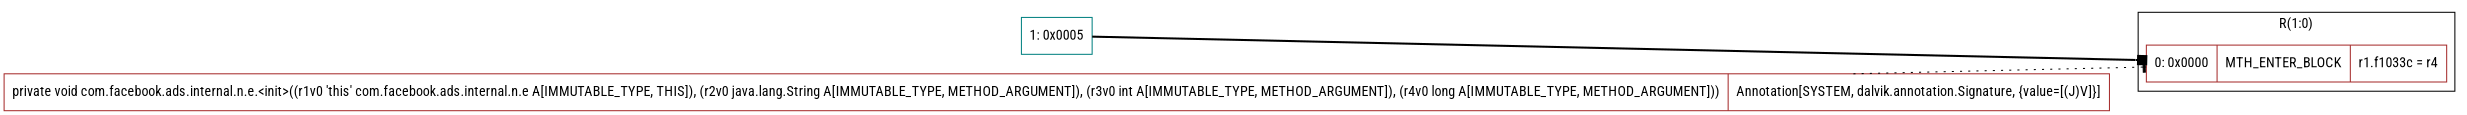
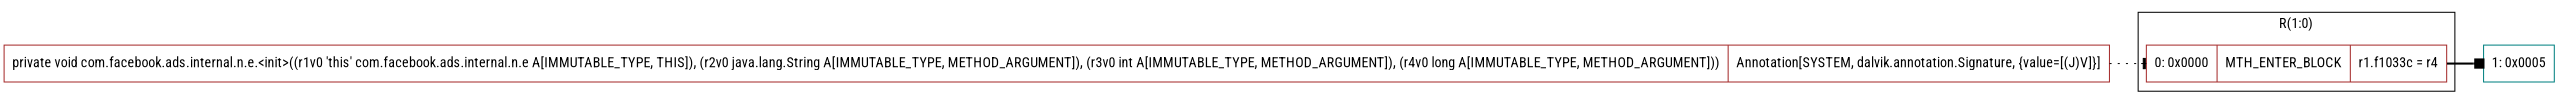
(1614, 48) -> (2461, 64)
